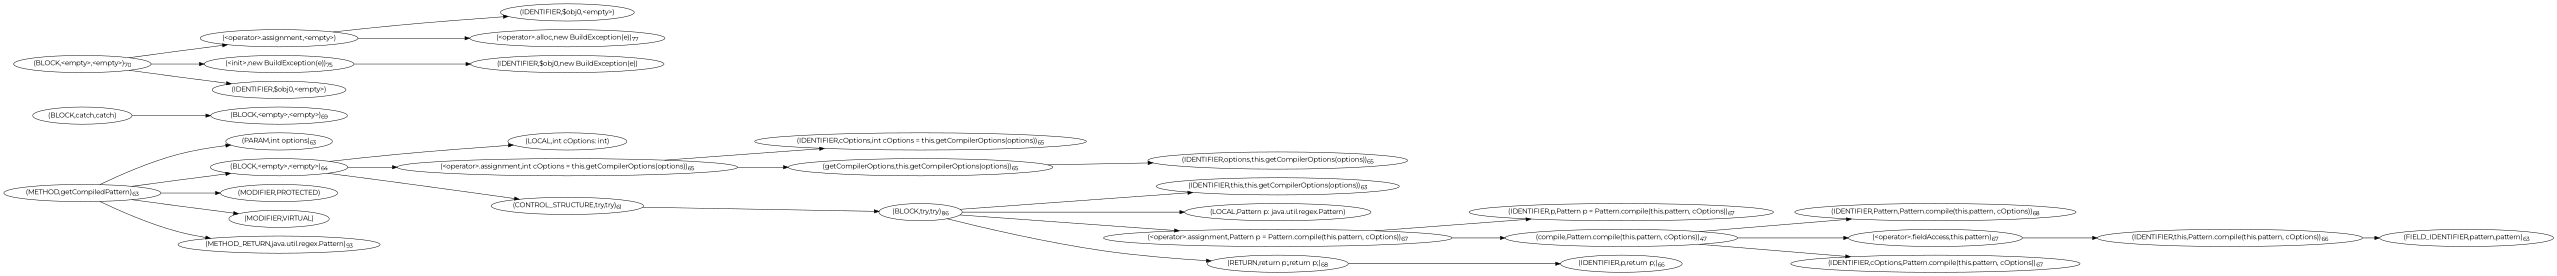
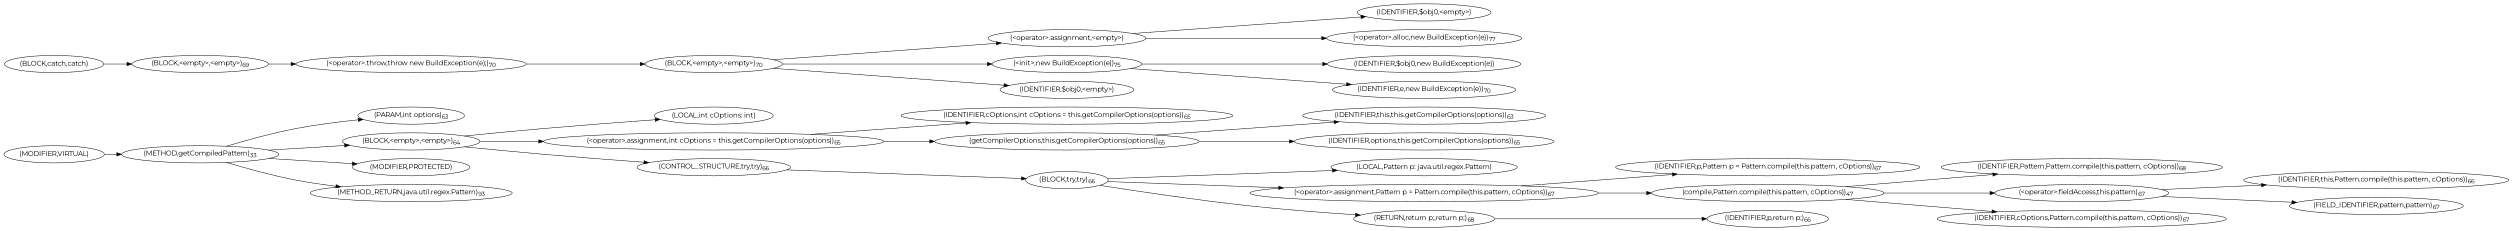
none -> (411, 64)
none -> (1424, 90)
(136, 192) -> (253, 154)
(1074, 201) -> (1245, 129)
(619, 205) -> (766, 167)
(183, 207) -> (111, 154)
(945, 211) -> (1092, 179)
(2526, 237) -> (2436, 205)
(2369, 238) -> (2227, 199)
